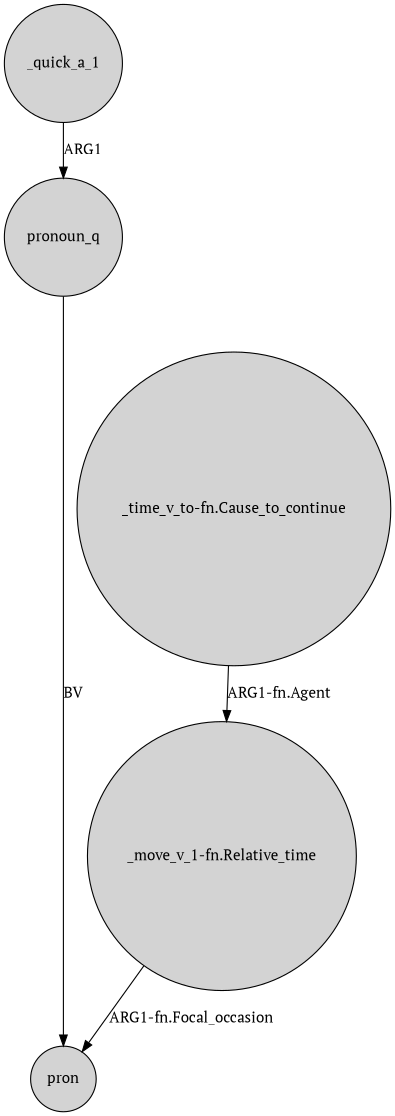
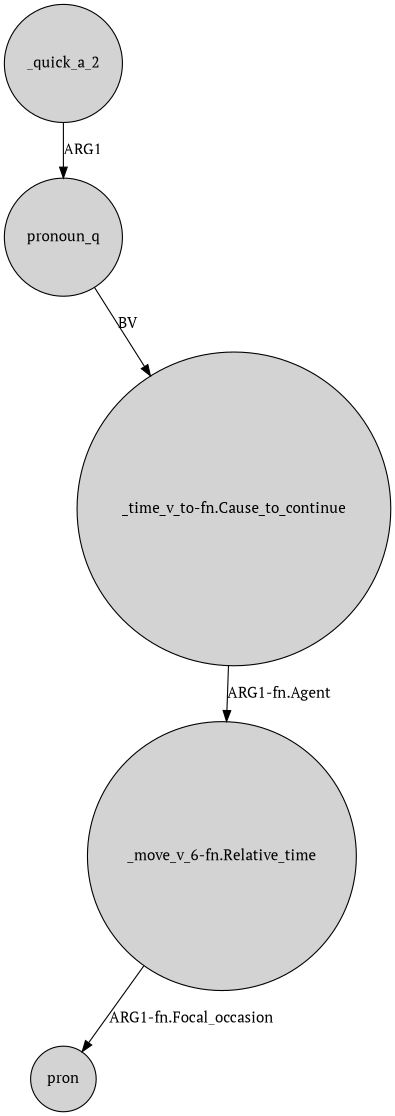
(63, 63) -> (63, 63)
(63, 666) -> (120, 327)
(222, 856) -> (222, 856)
